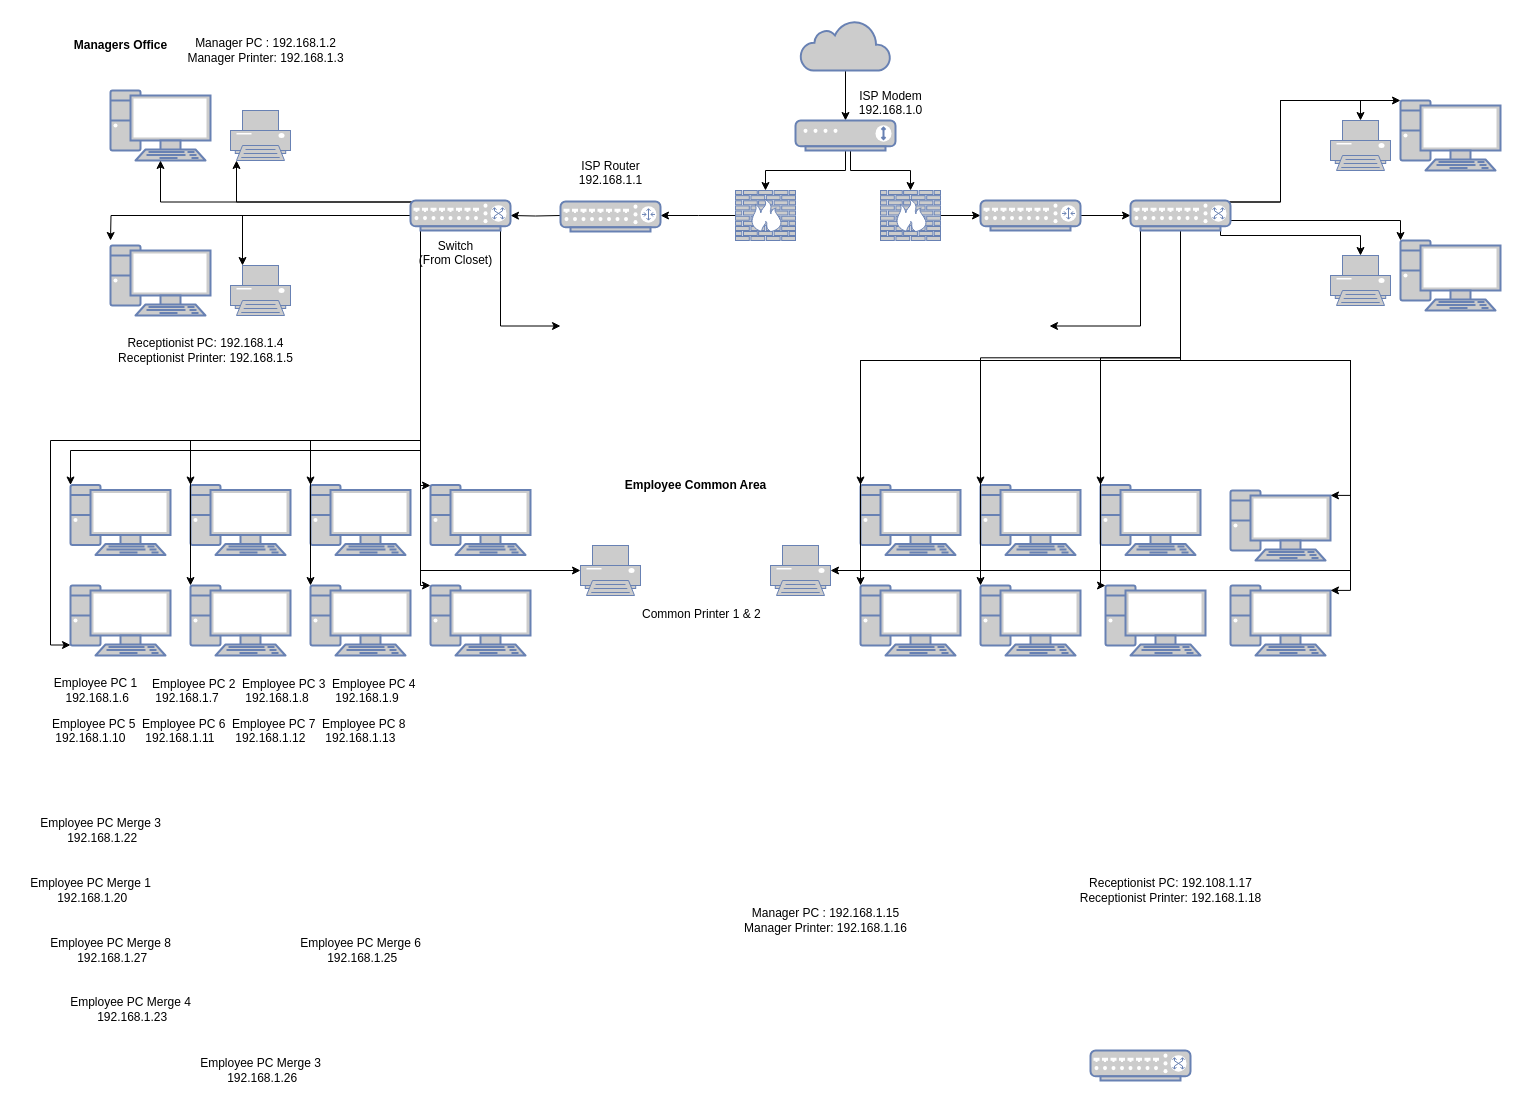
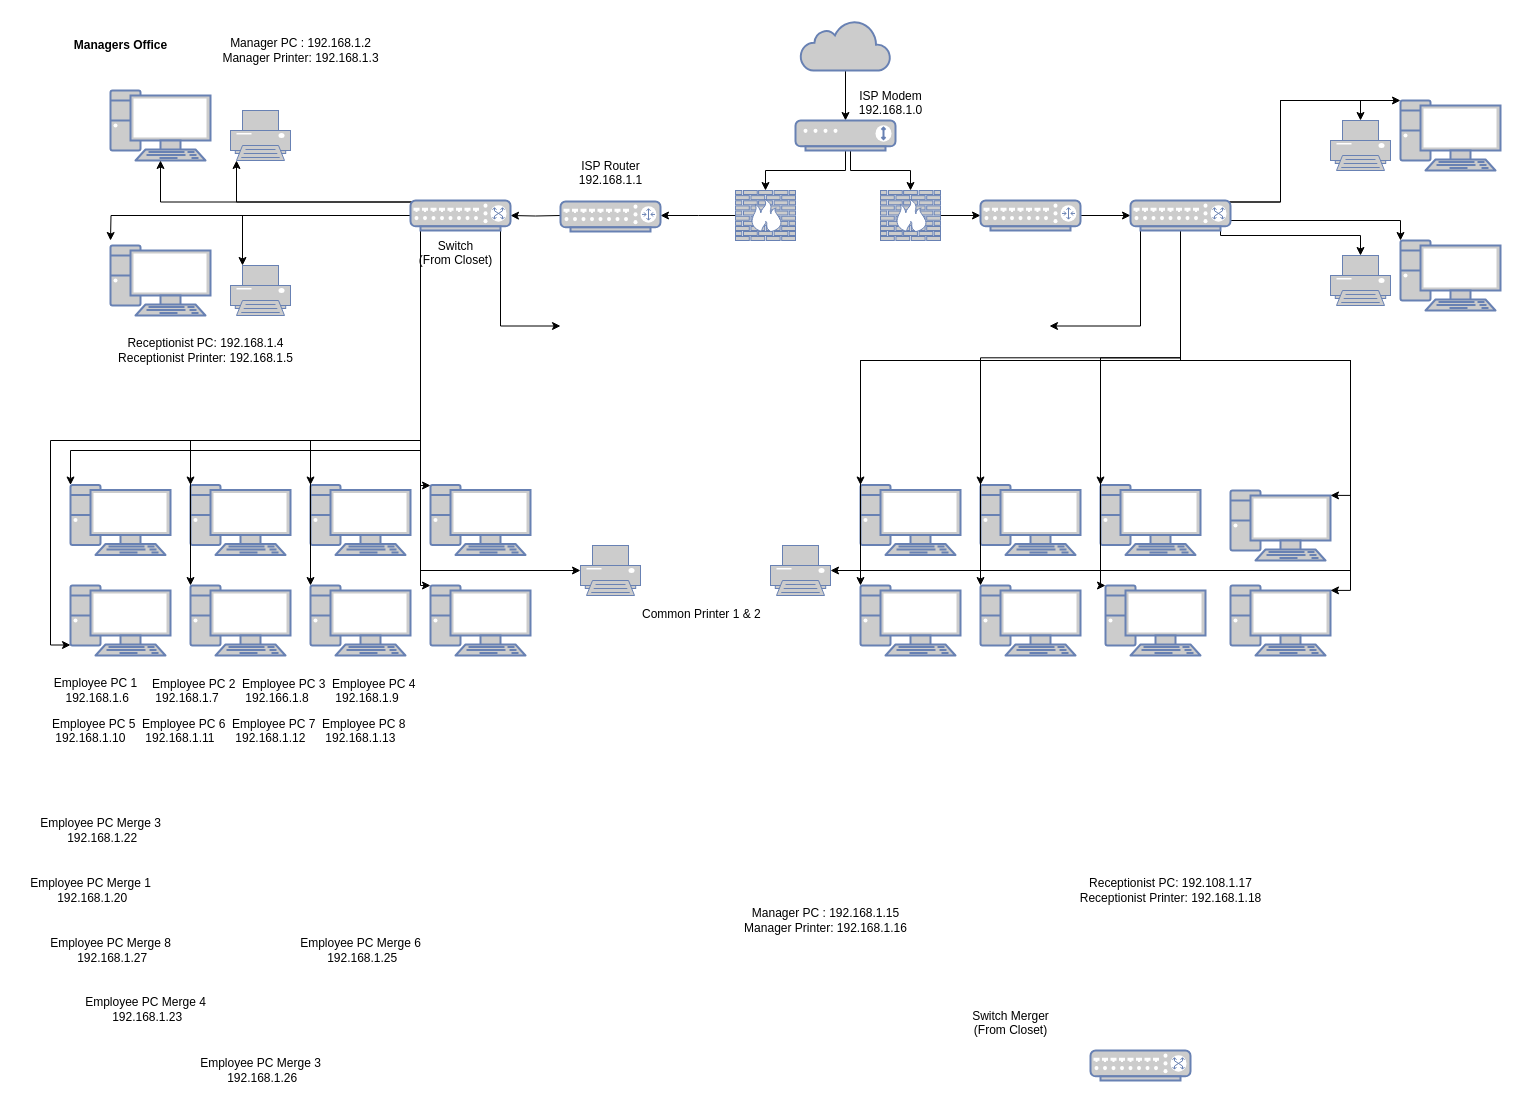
(266, 51) -> (301, 51)
(696, 486) -> none
(282, 692) -> (282, 692)
(131, 1010) -> (146, 1010)
none -> (1011, 1031)
